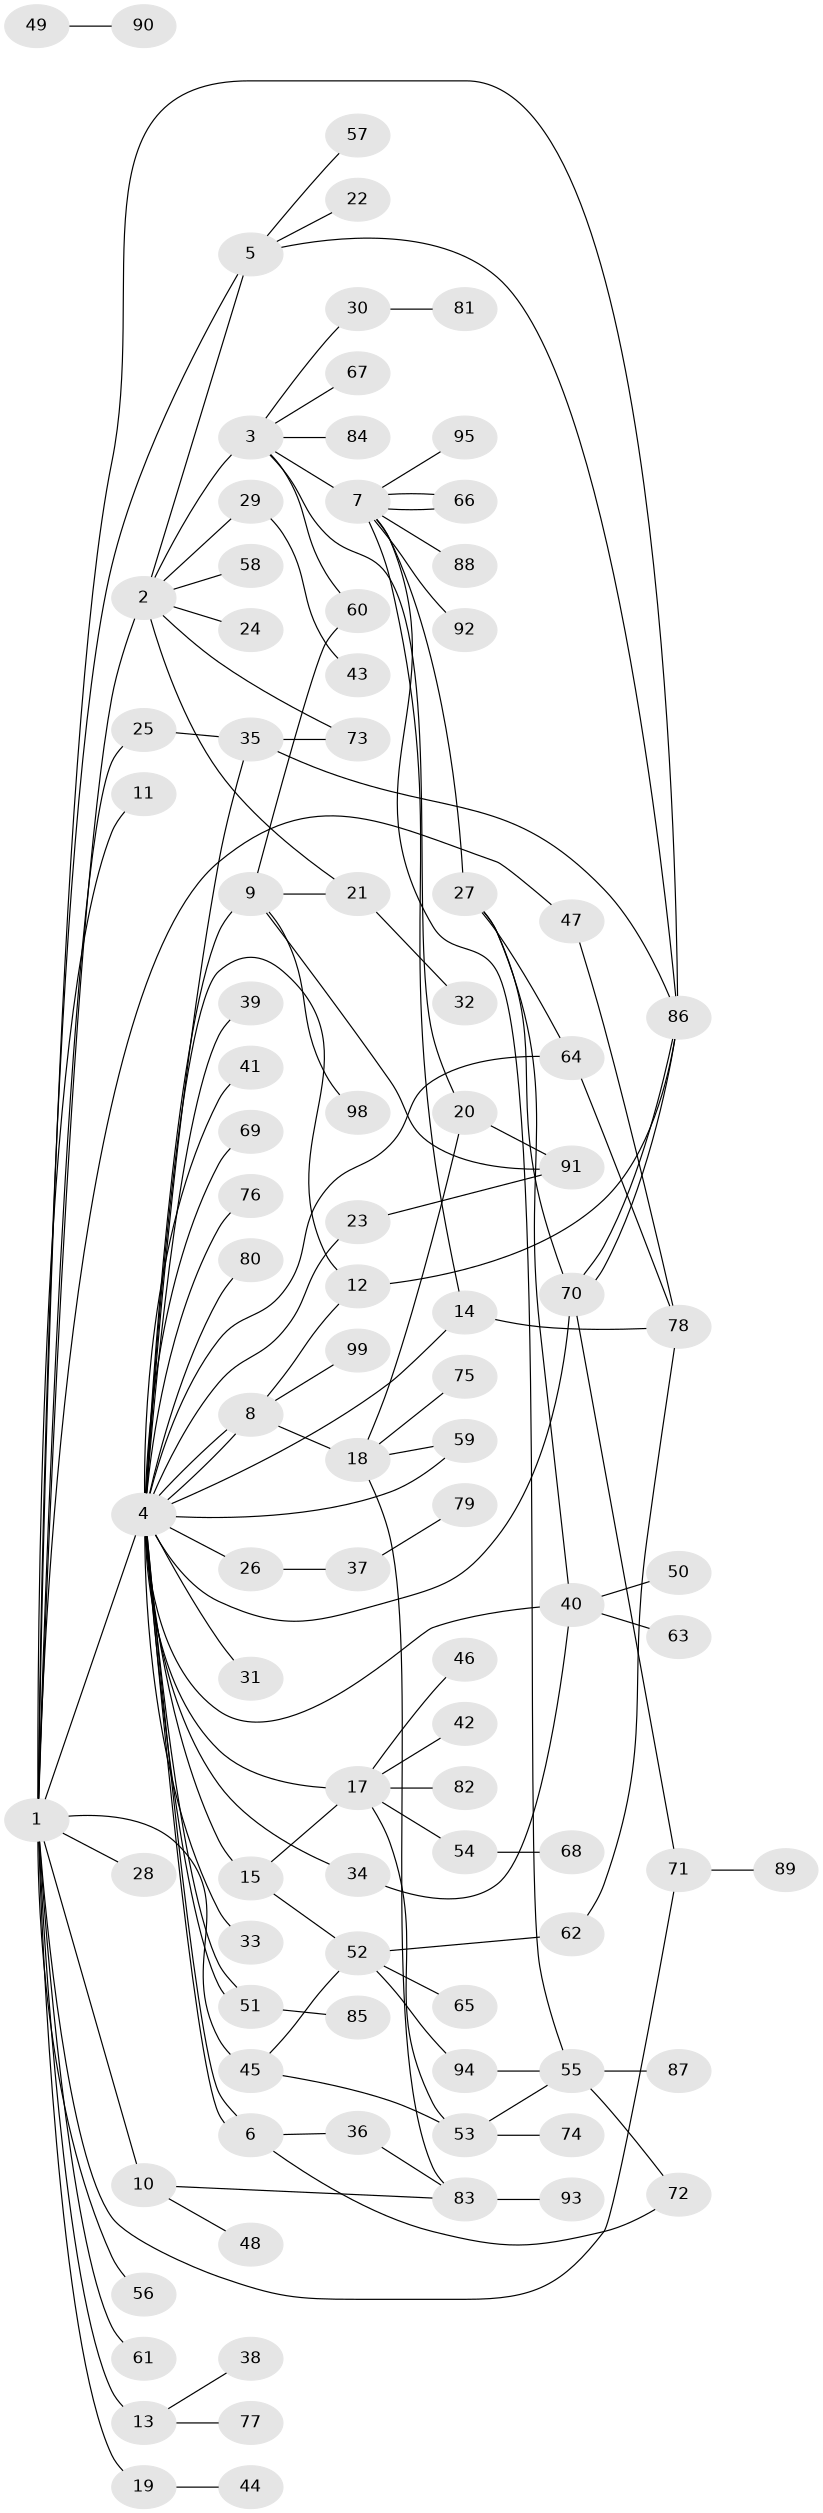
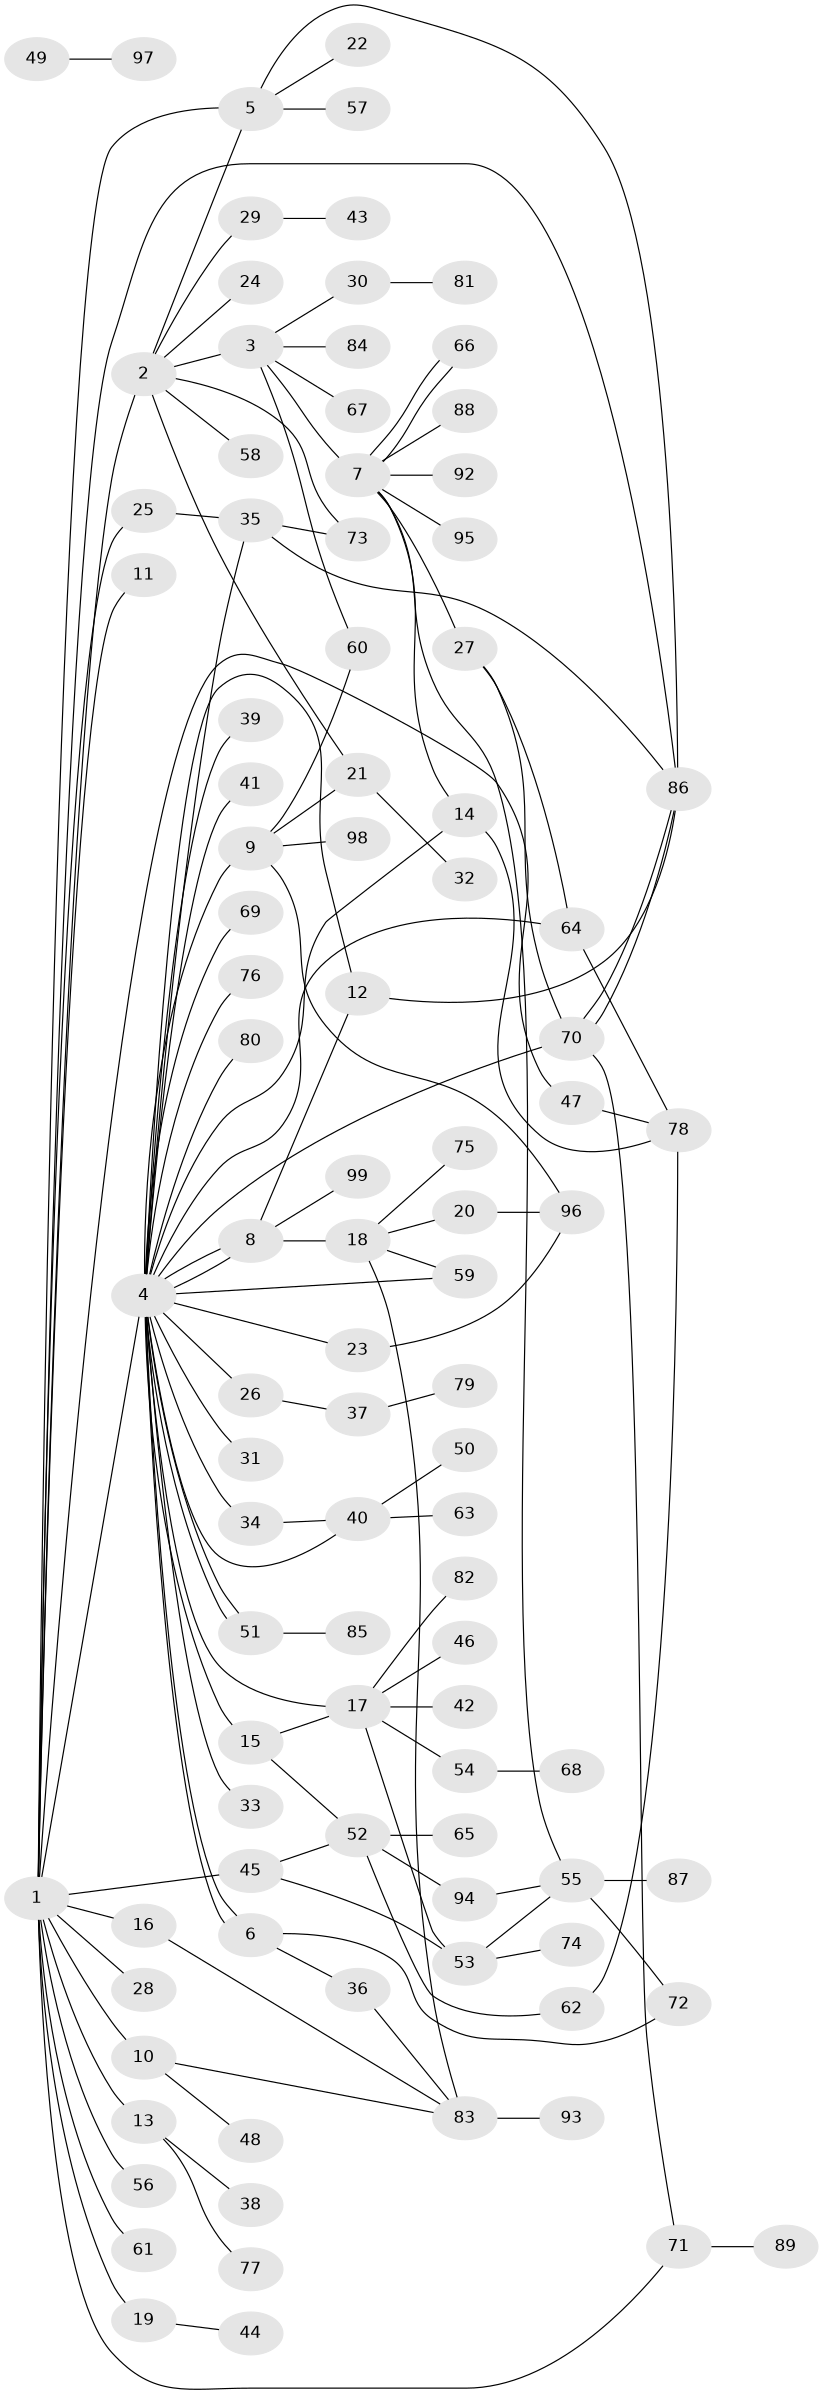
(144, 26) -> (144, 59)
(420, 748) -> none
(572, 1167) -> (572, 1212)
(535, 1227) -> none
none -> (144, 1926)
